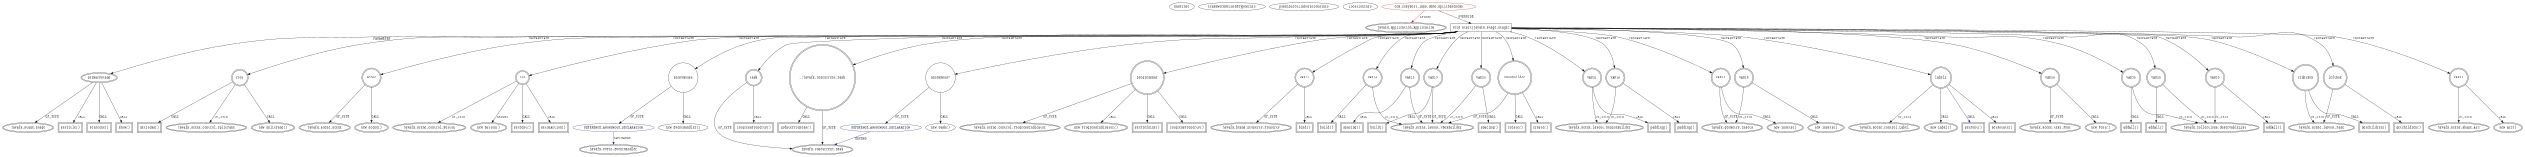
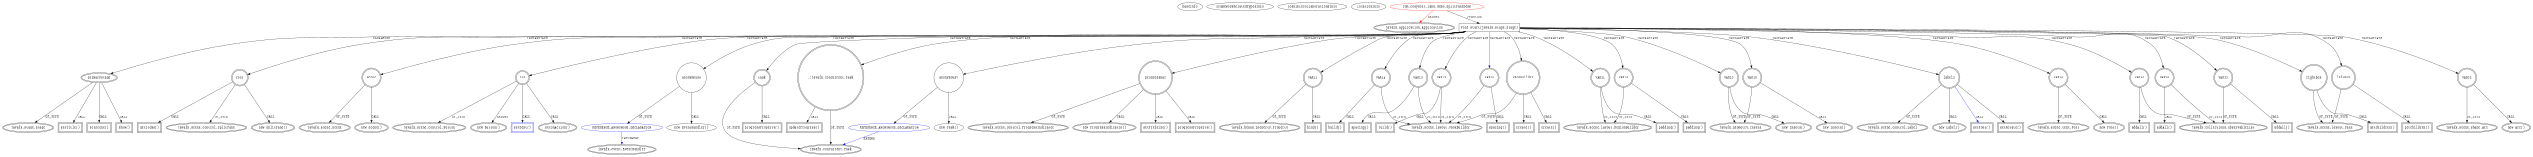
(1481, 49) -> (1489, 49)
(522, 128) -> (522, 128)
(553, 128) -> (558, 128)
